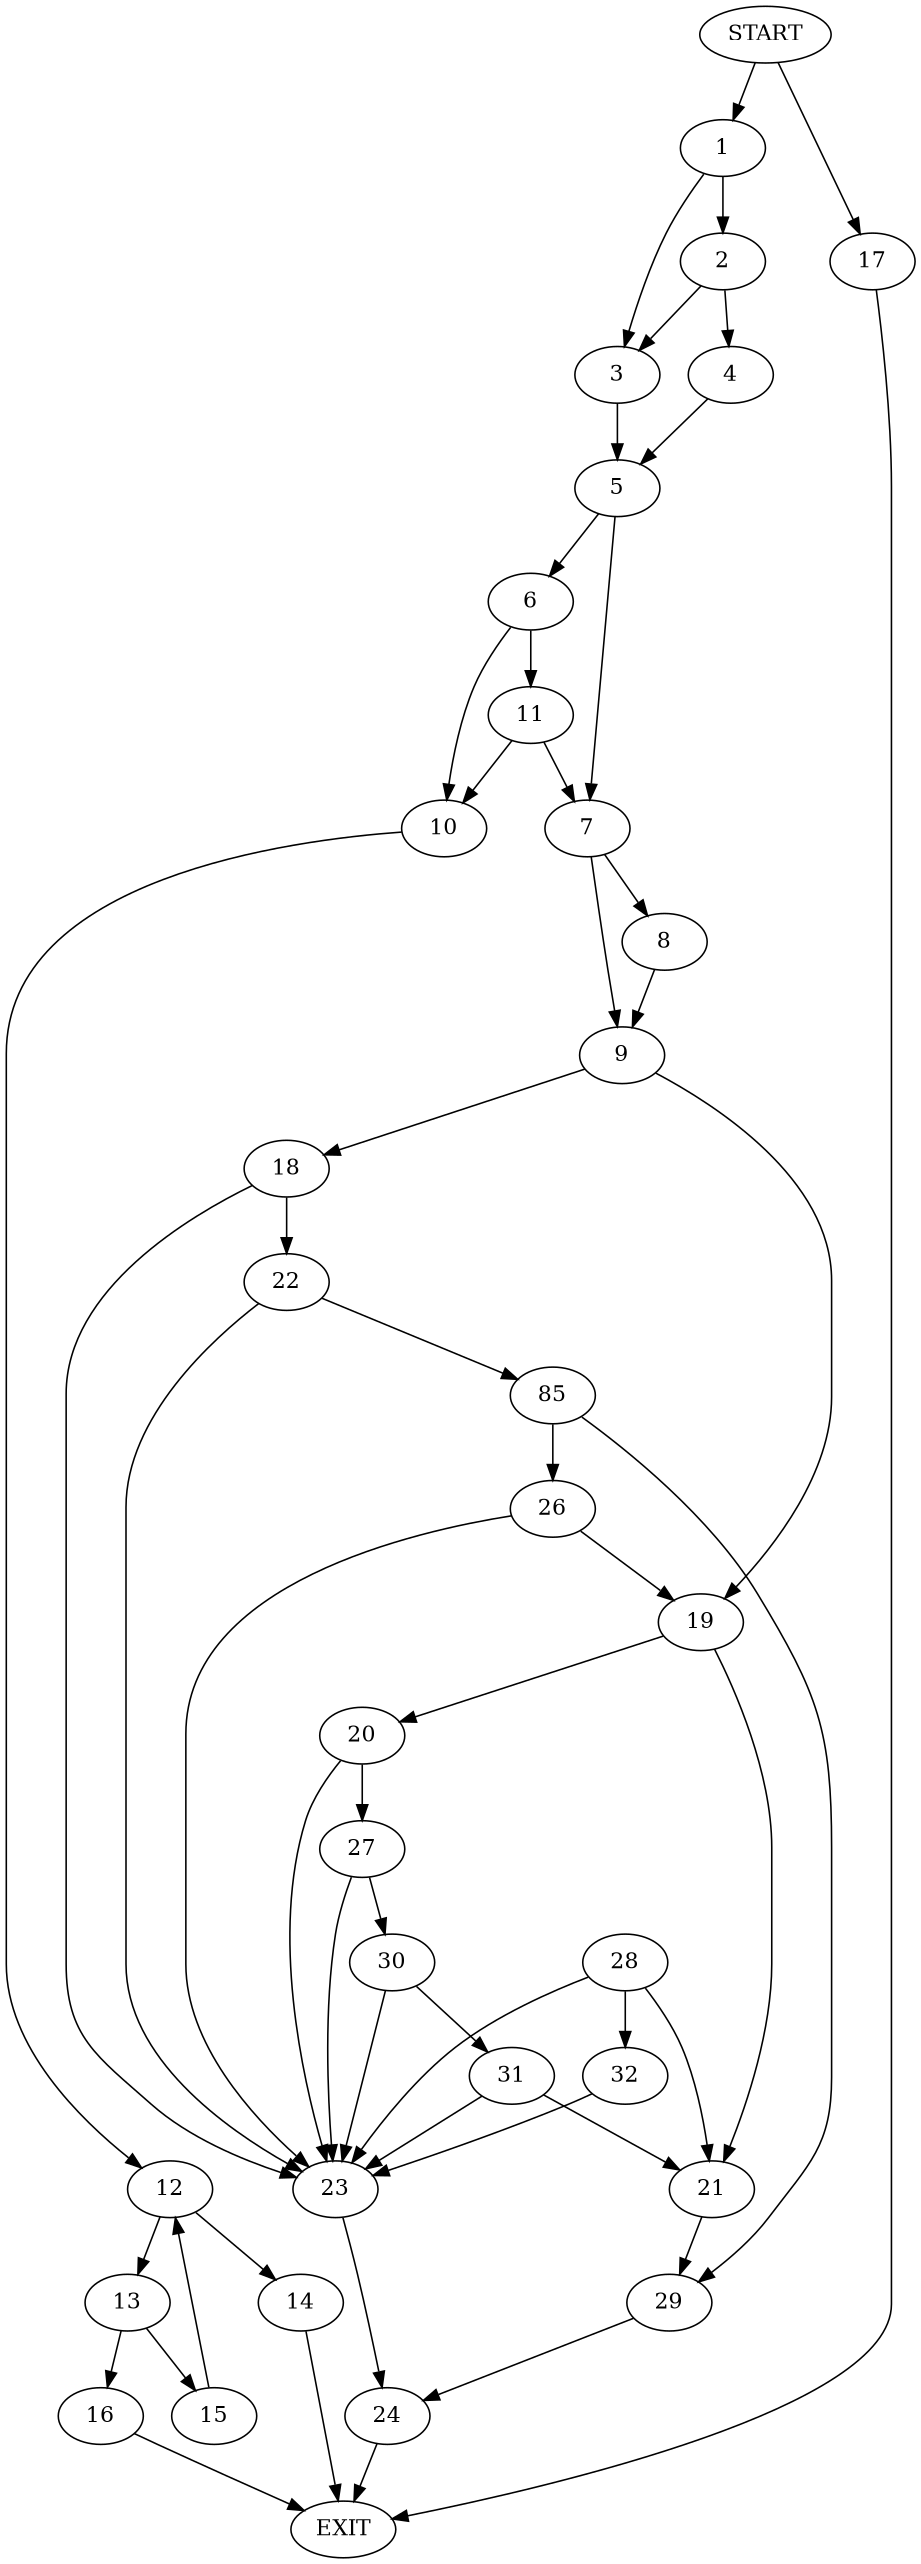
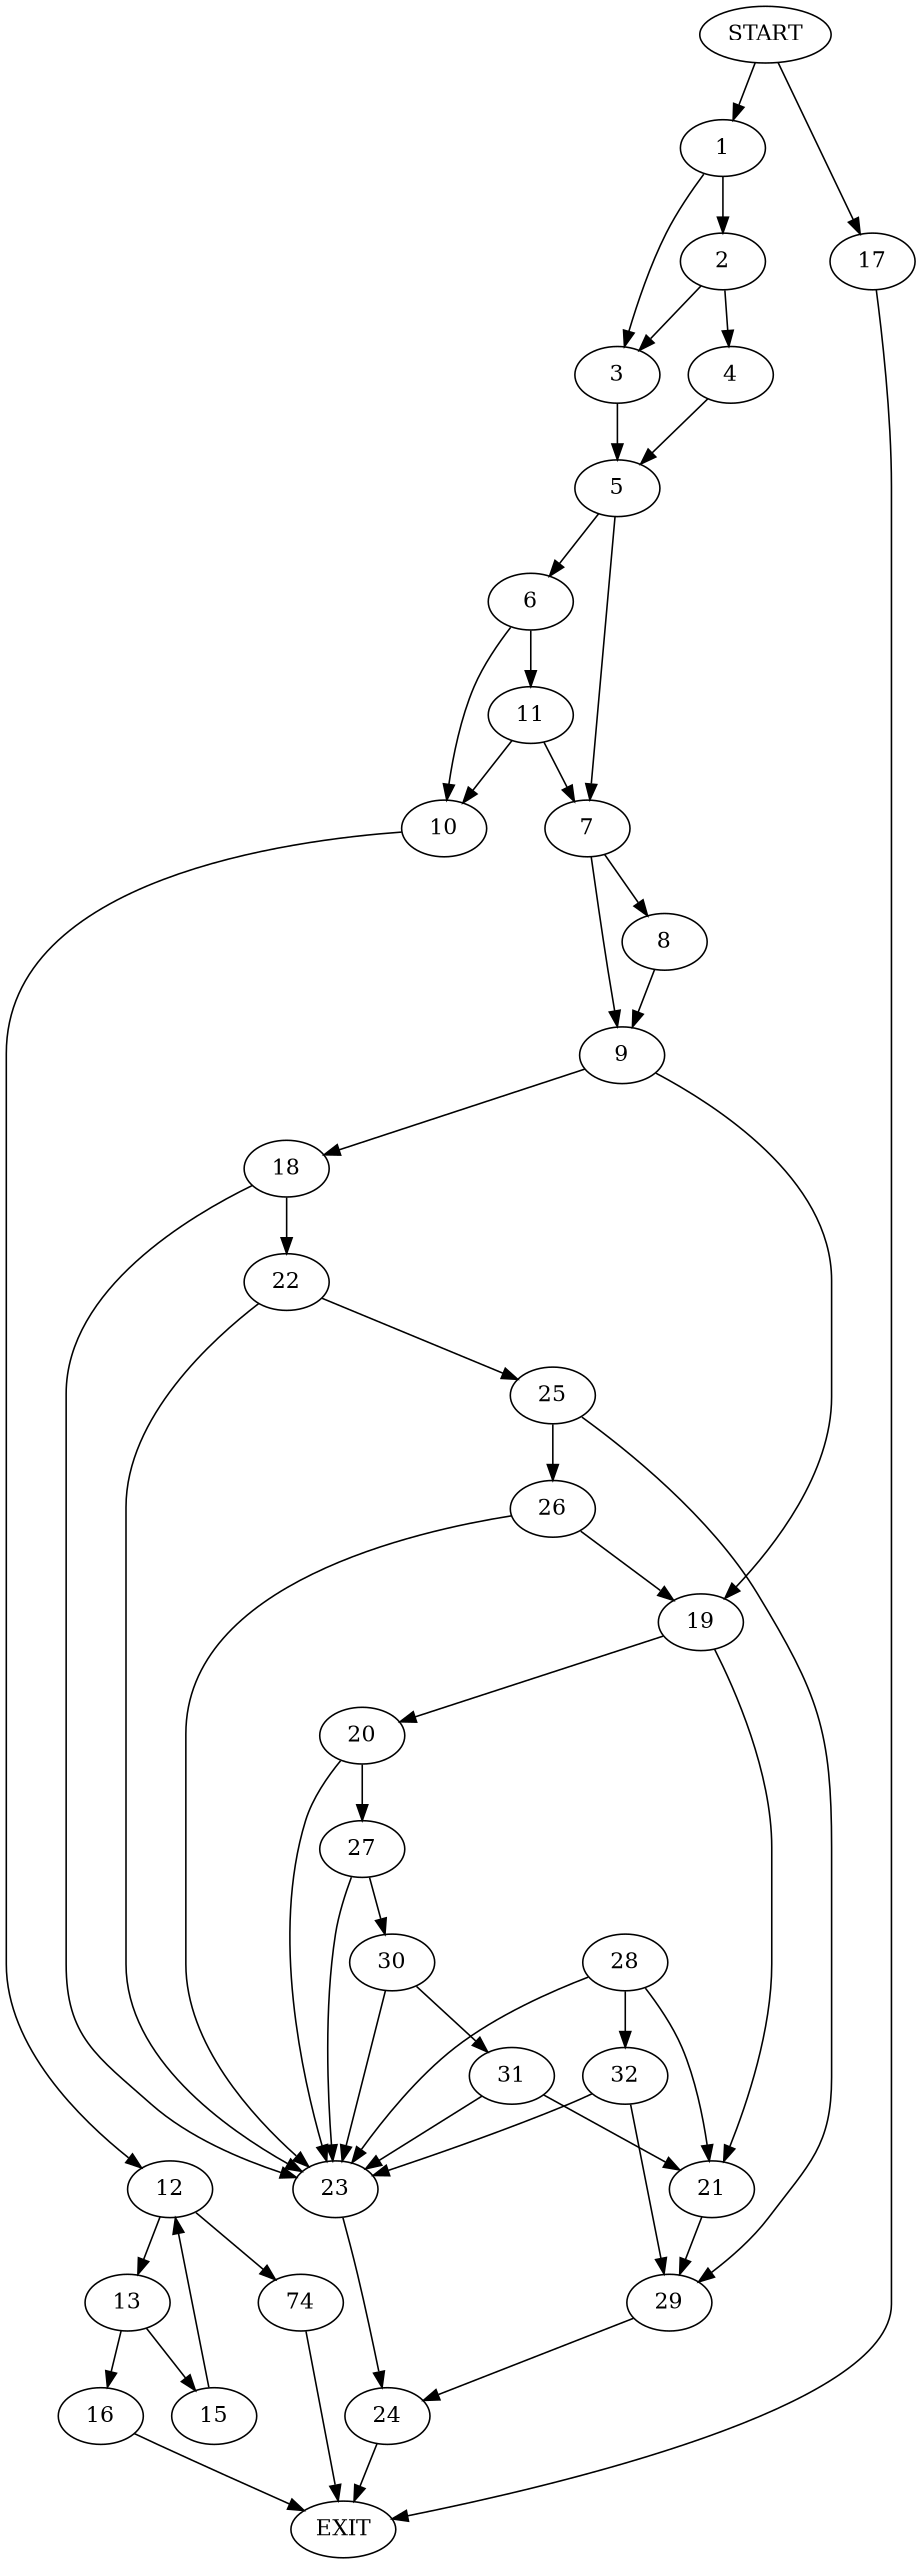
(553, 1395) -> (553, 1395)
none -> (646, 2181)
(301, 2303) -> (301, 2303)
